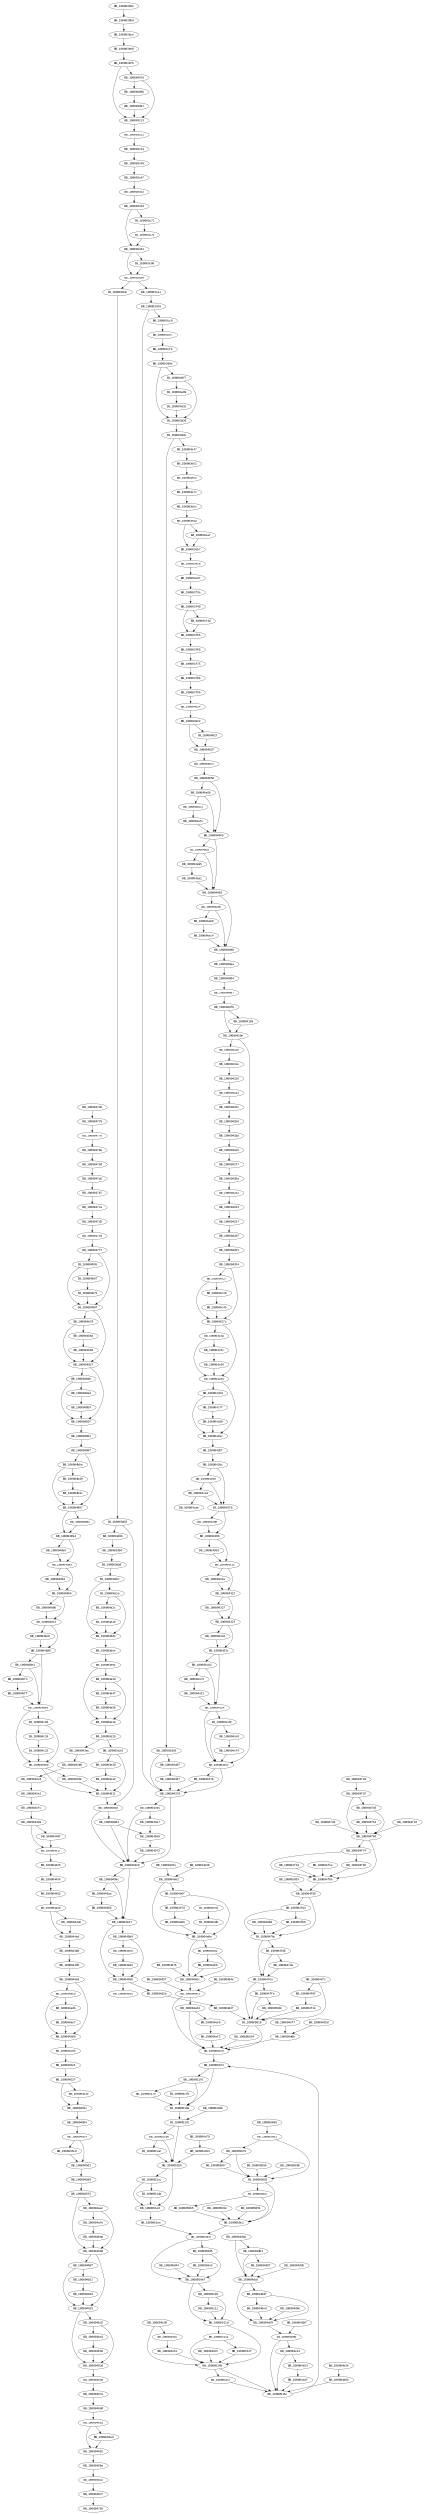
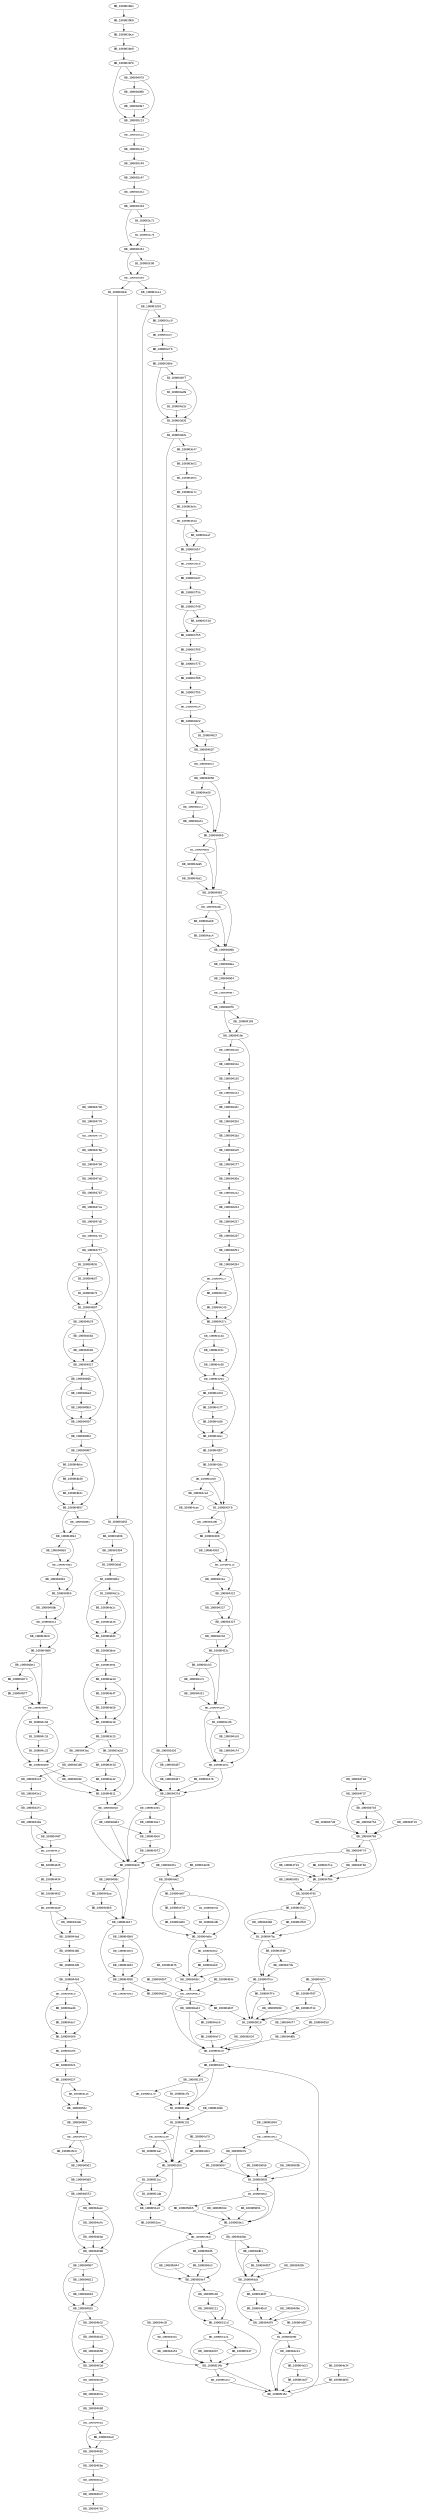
(247, 2029) -> (249, 2031)
